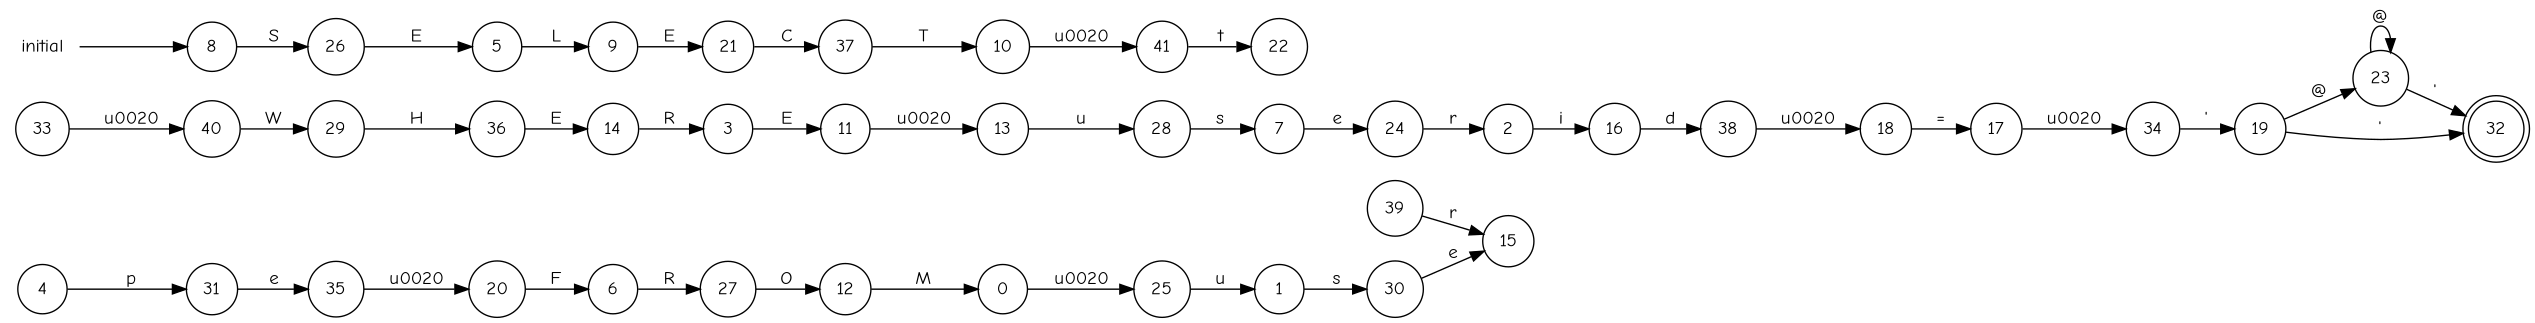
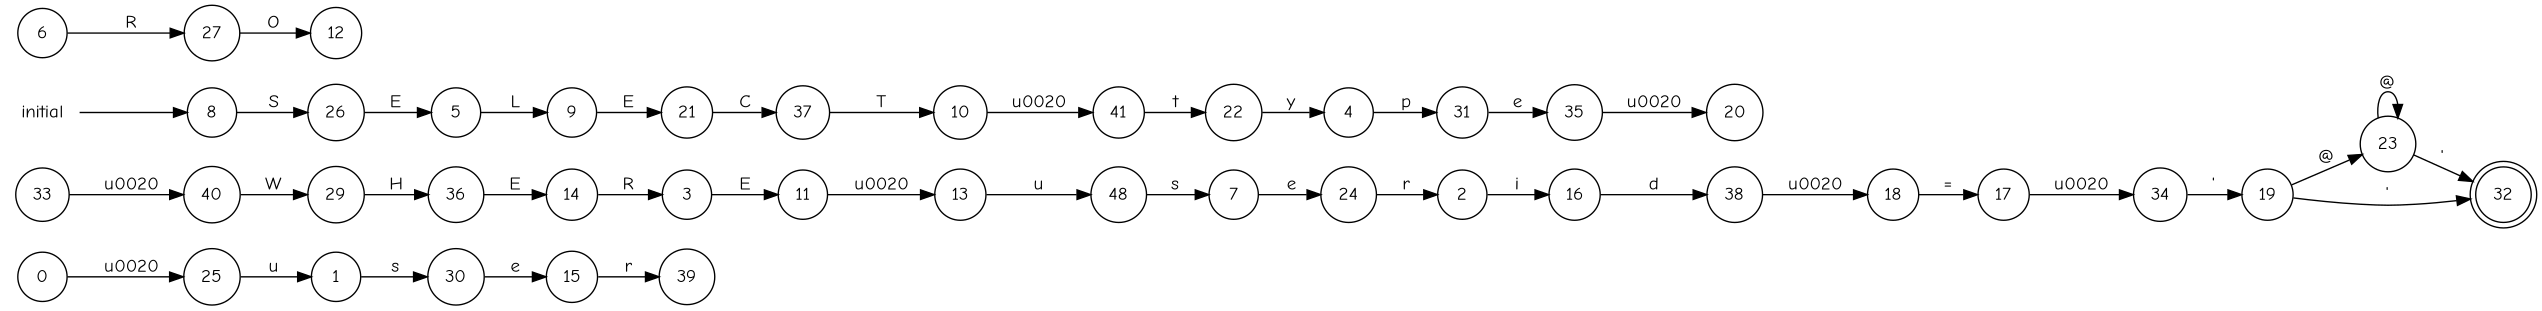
none -> (1286, 112)
(1162, 129) -> (1119, 195)
(1446, 223) -> (622, 277)
(550, 289) -> none
(918, 289) -> none
